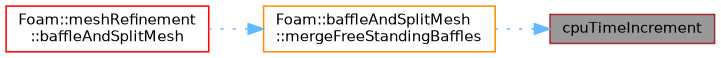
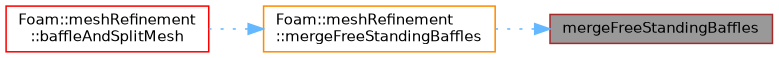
(379, 29) -> (379, 29)
(632, 29) -> (661, 29)
